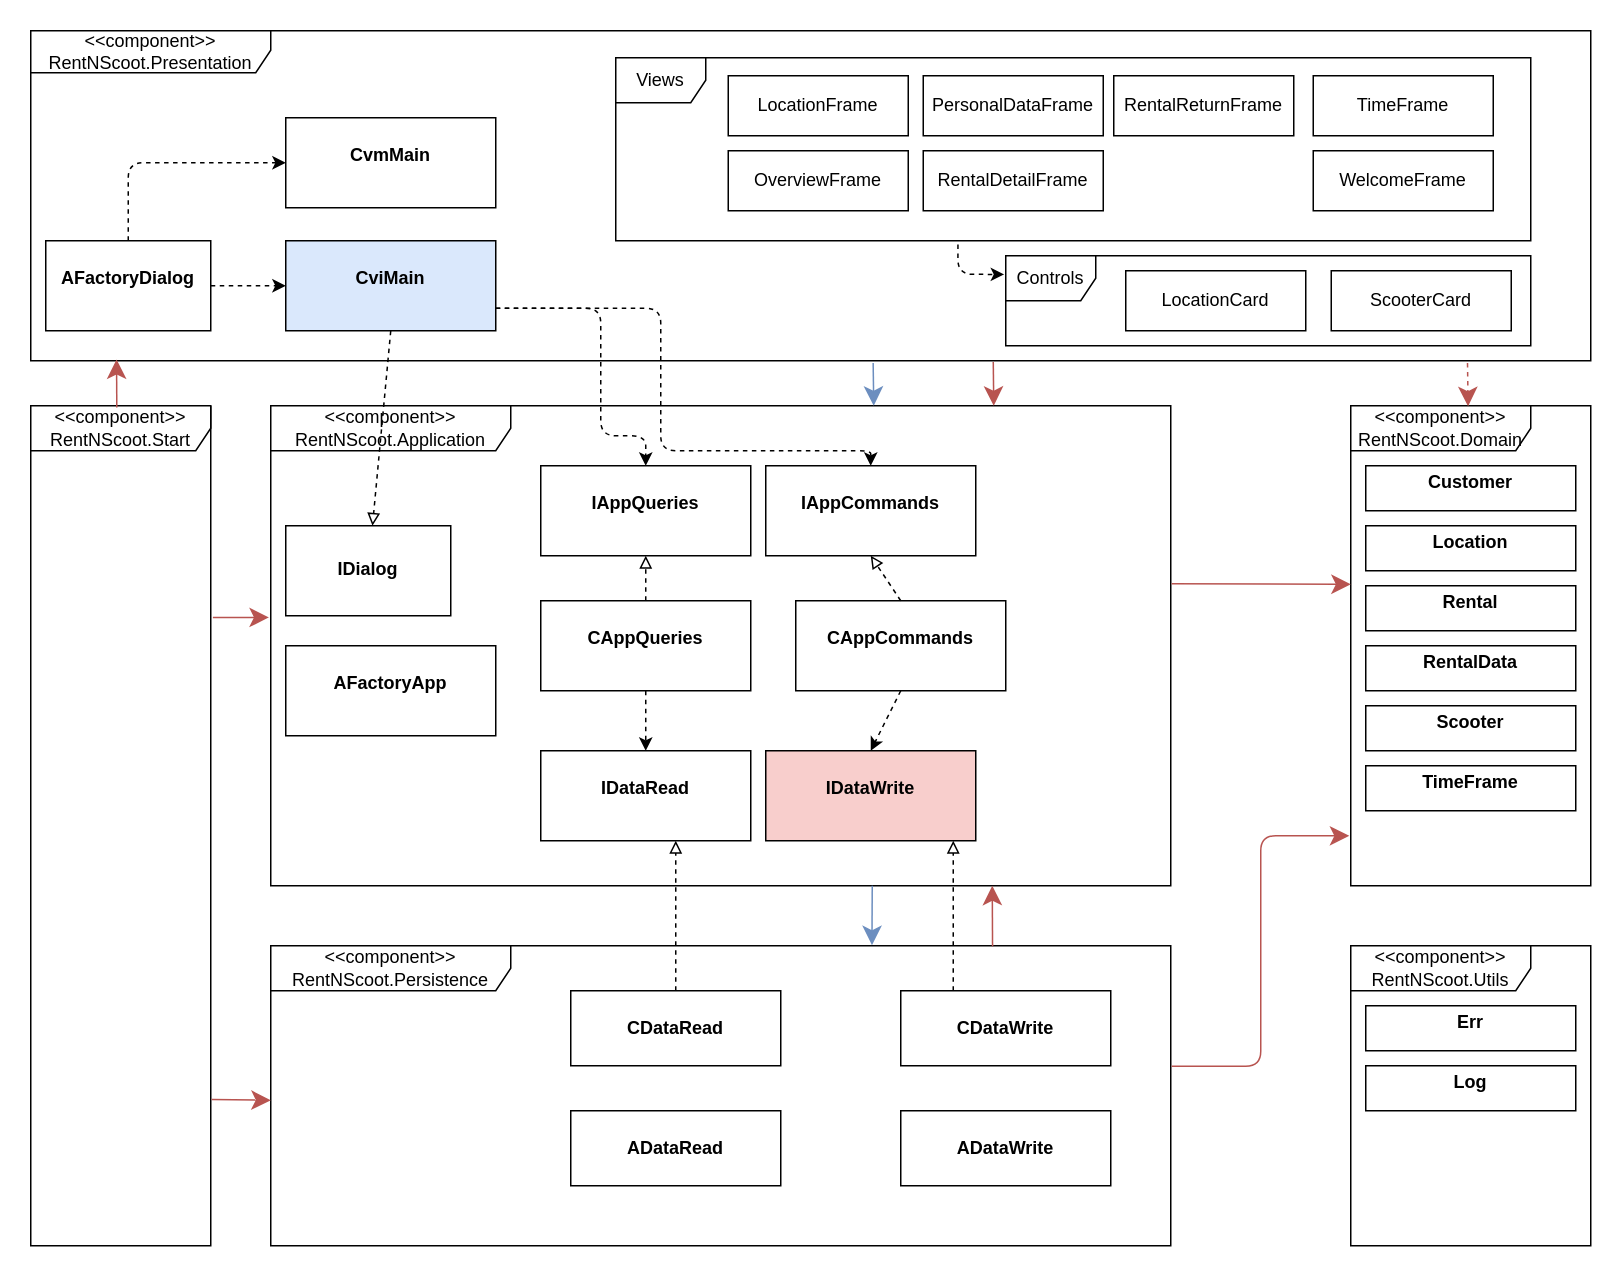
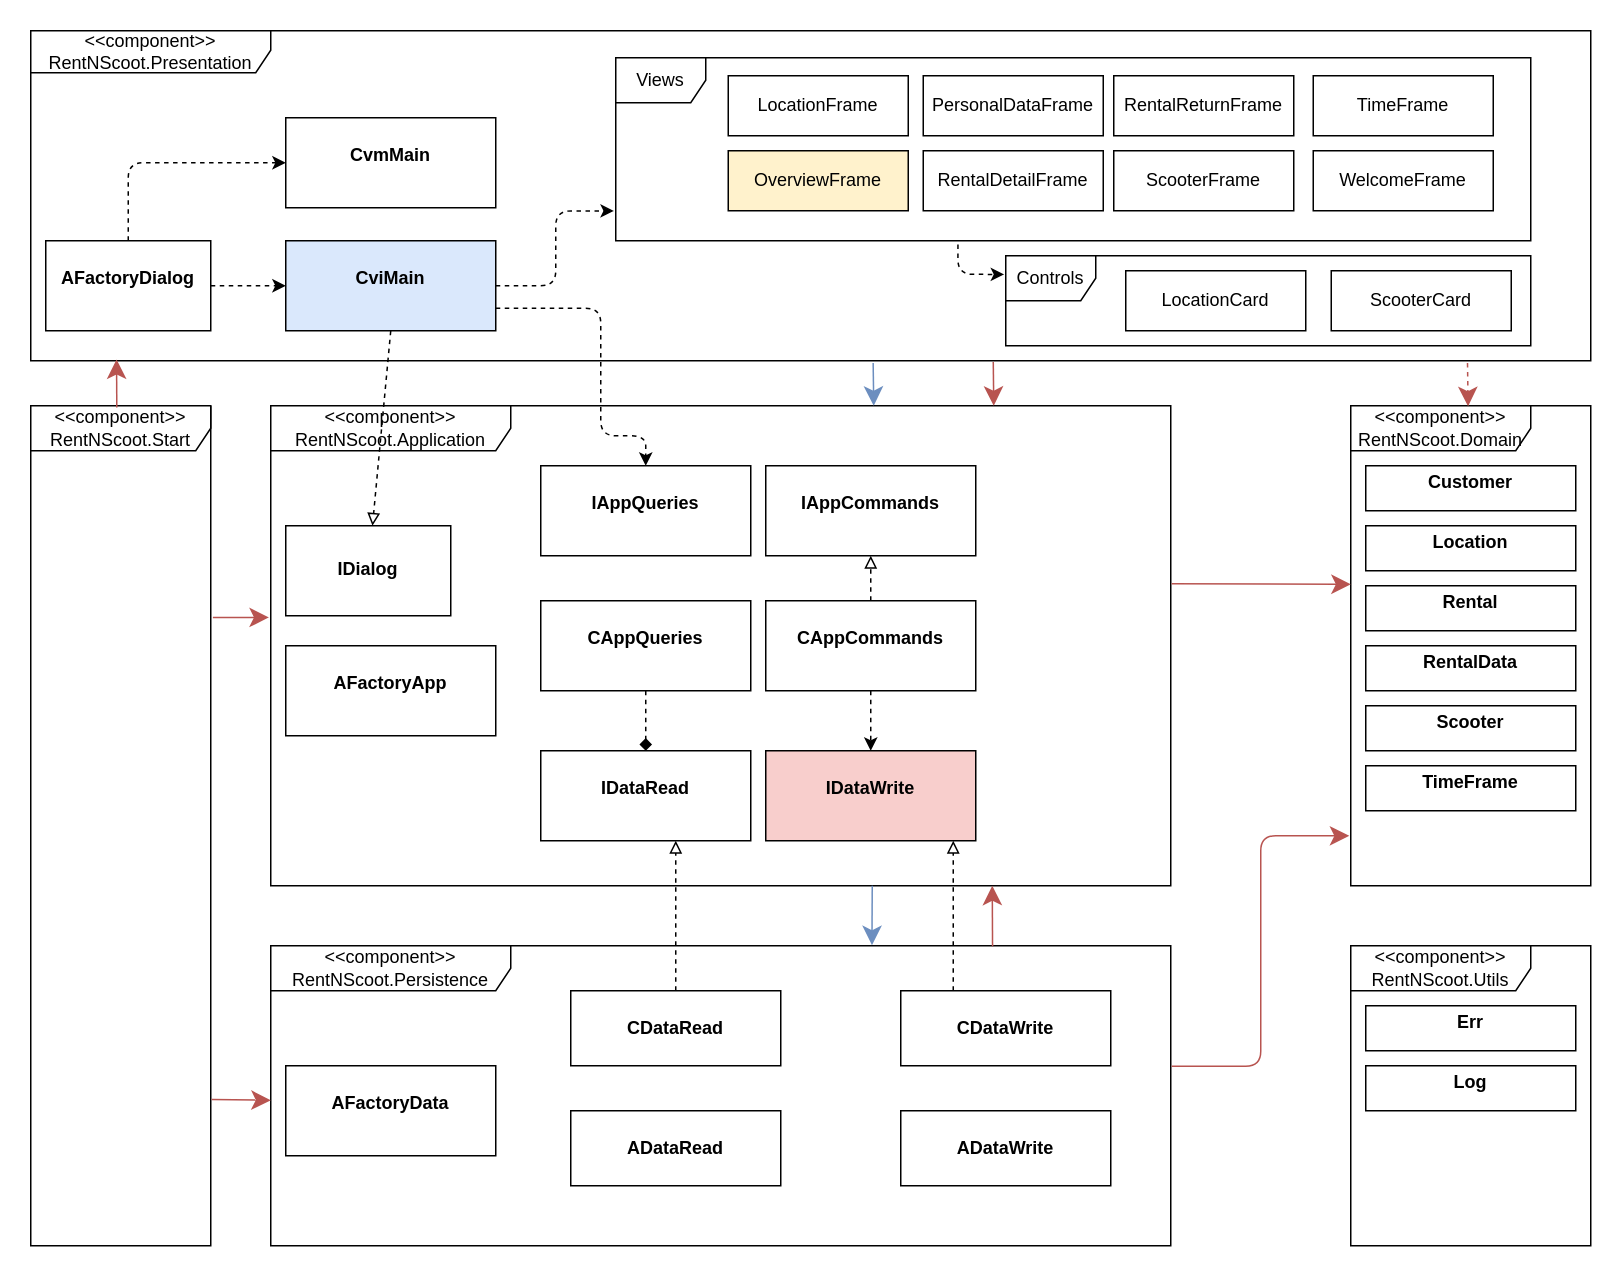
(818, 181) -> (818, 181)
none -> (1204, 181)
none -> (556, 254)
(670, 450) -> none
(646, 584) -> none
(901, 646) -> (871, 646)
(646, 739) -> (646, 738)
none -> (391, 1111)
